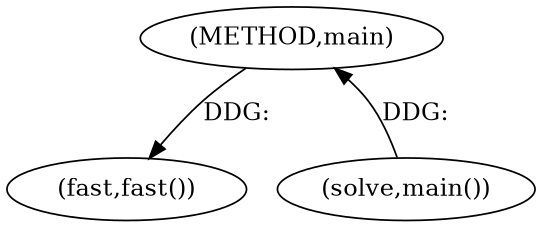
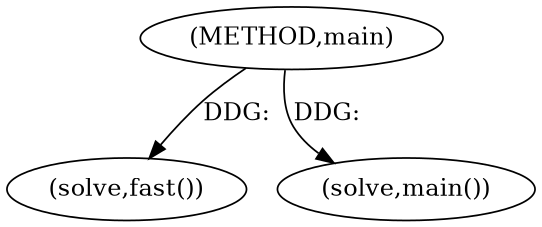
(378, 115) -> (289, 117)
(127, 189) -> (127, 189)
